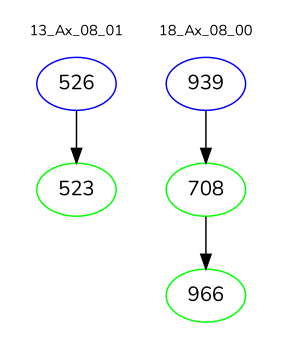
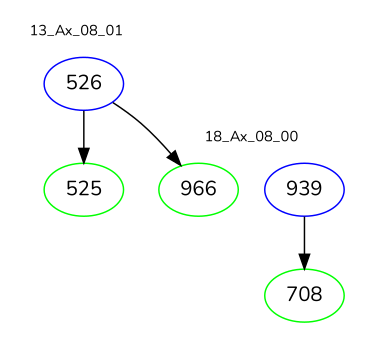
(76, 190) -> (84, 190)
(206, 235) -> (156, 138)
